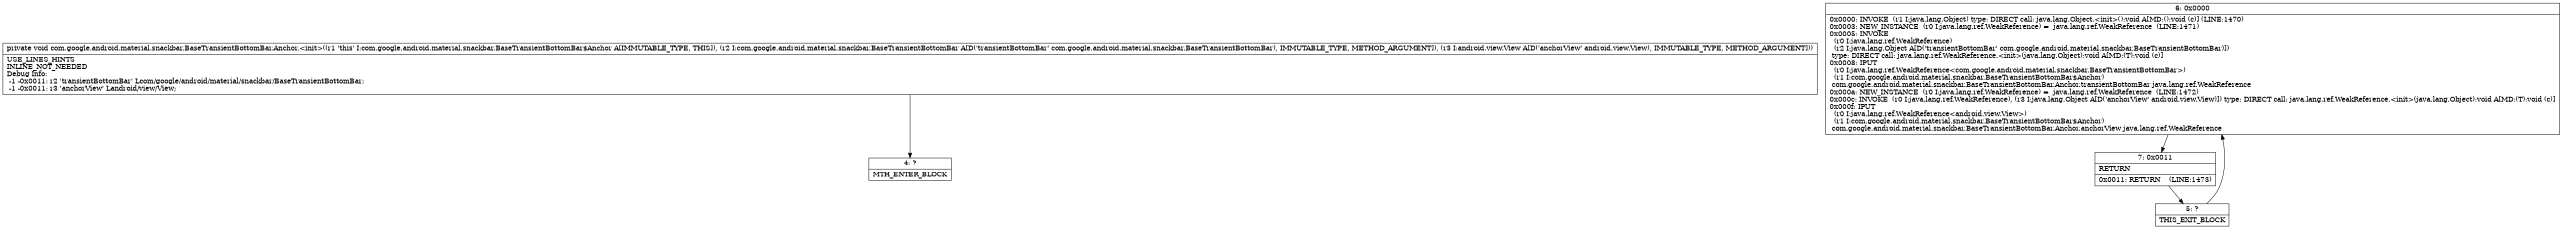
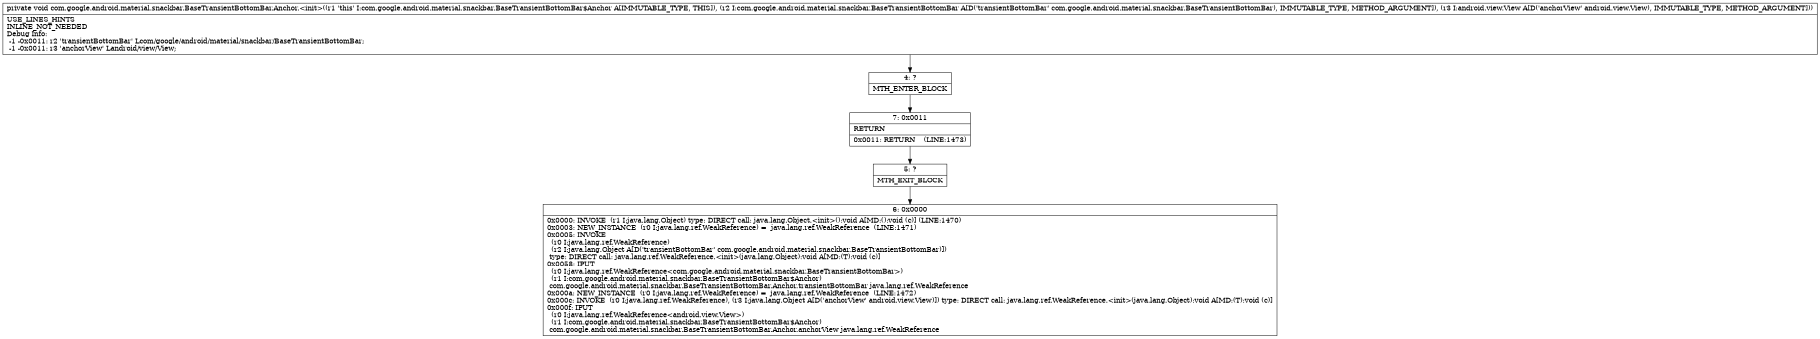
(1856, 63) -> (573, 264)
(2166, 141) -> (910, 101)
(2192, 220) -> (910, 181)
